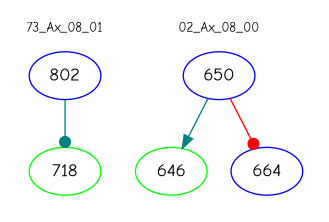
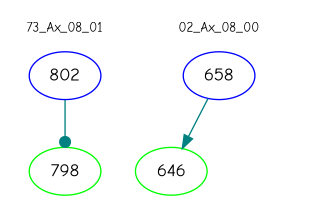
(219, 76) -> (219, 76)
(65, 171) -> (65, 171)
(267, 171) -> none
